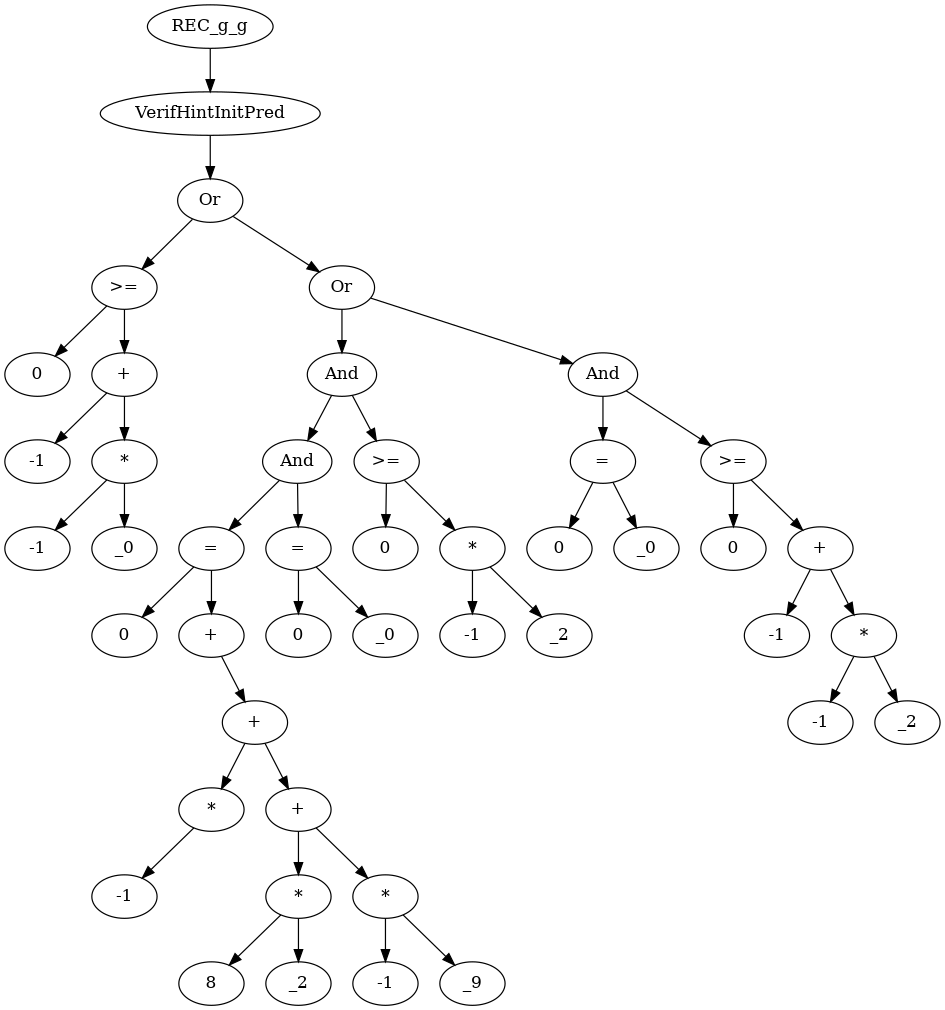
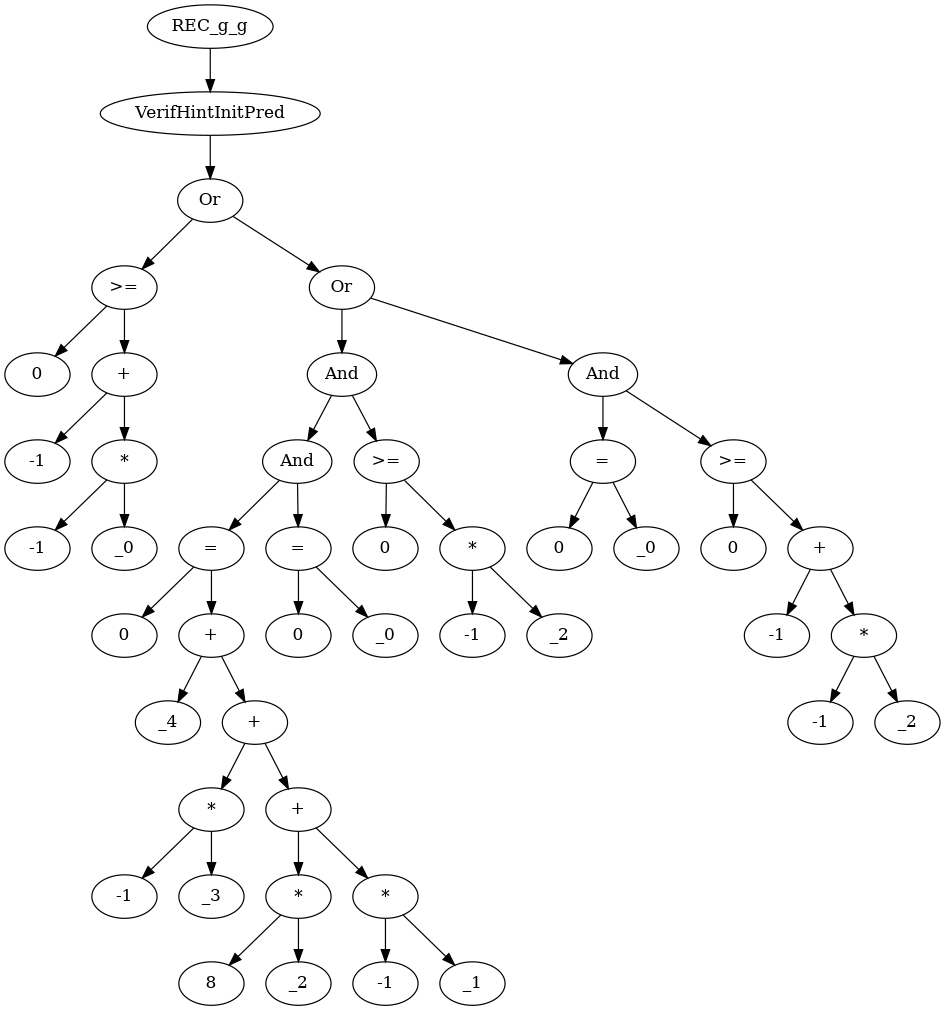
none -> (168, 723)
none -> (211, 897)
(472, 984) -> (472, 984)
